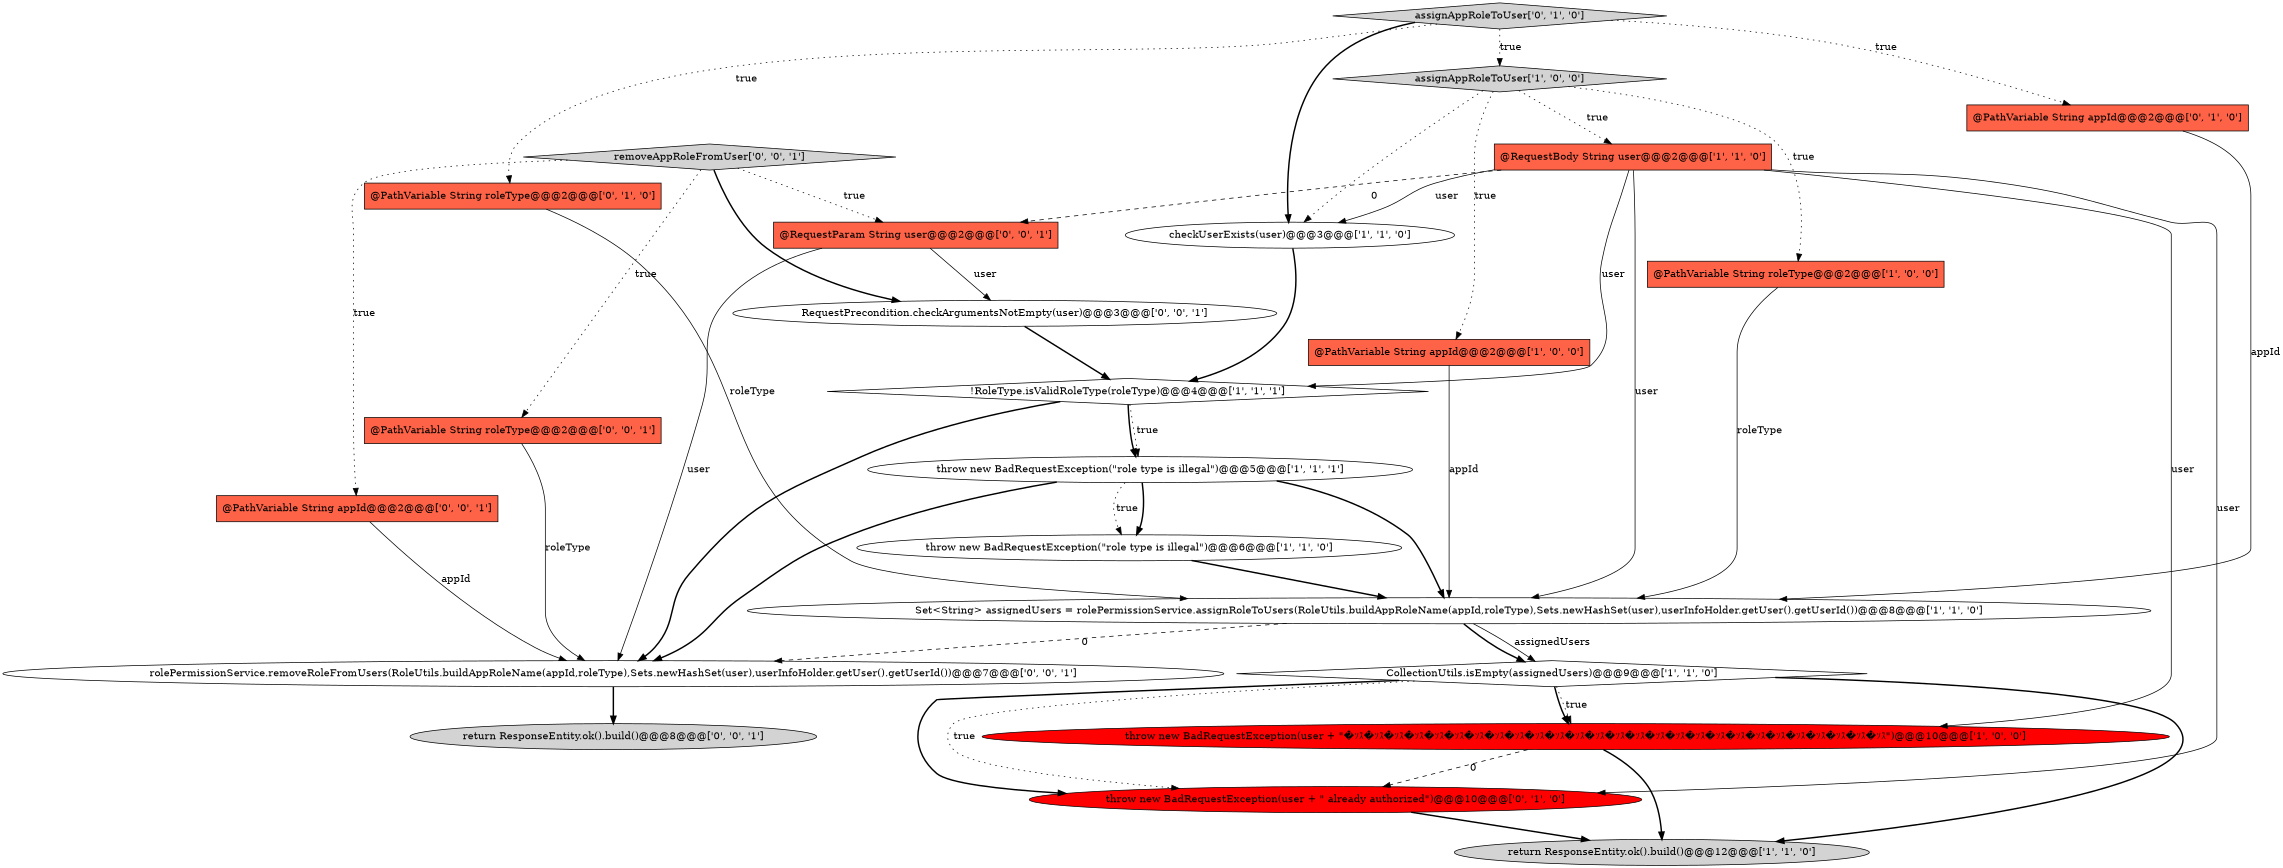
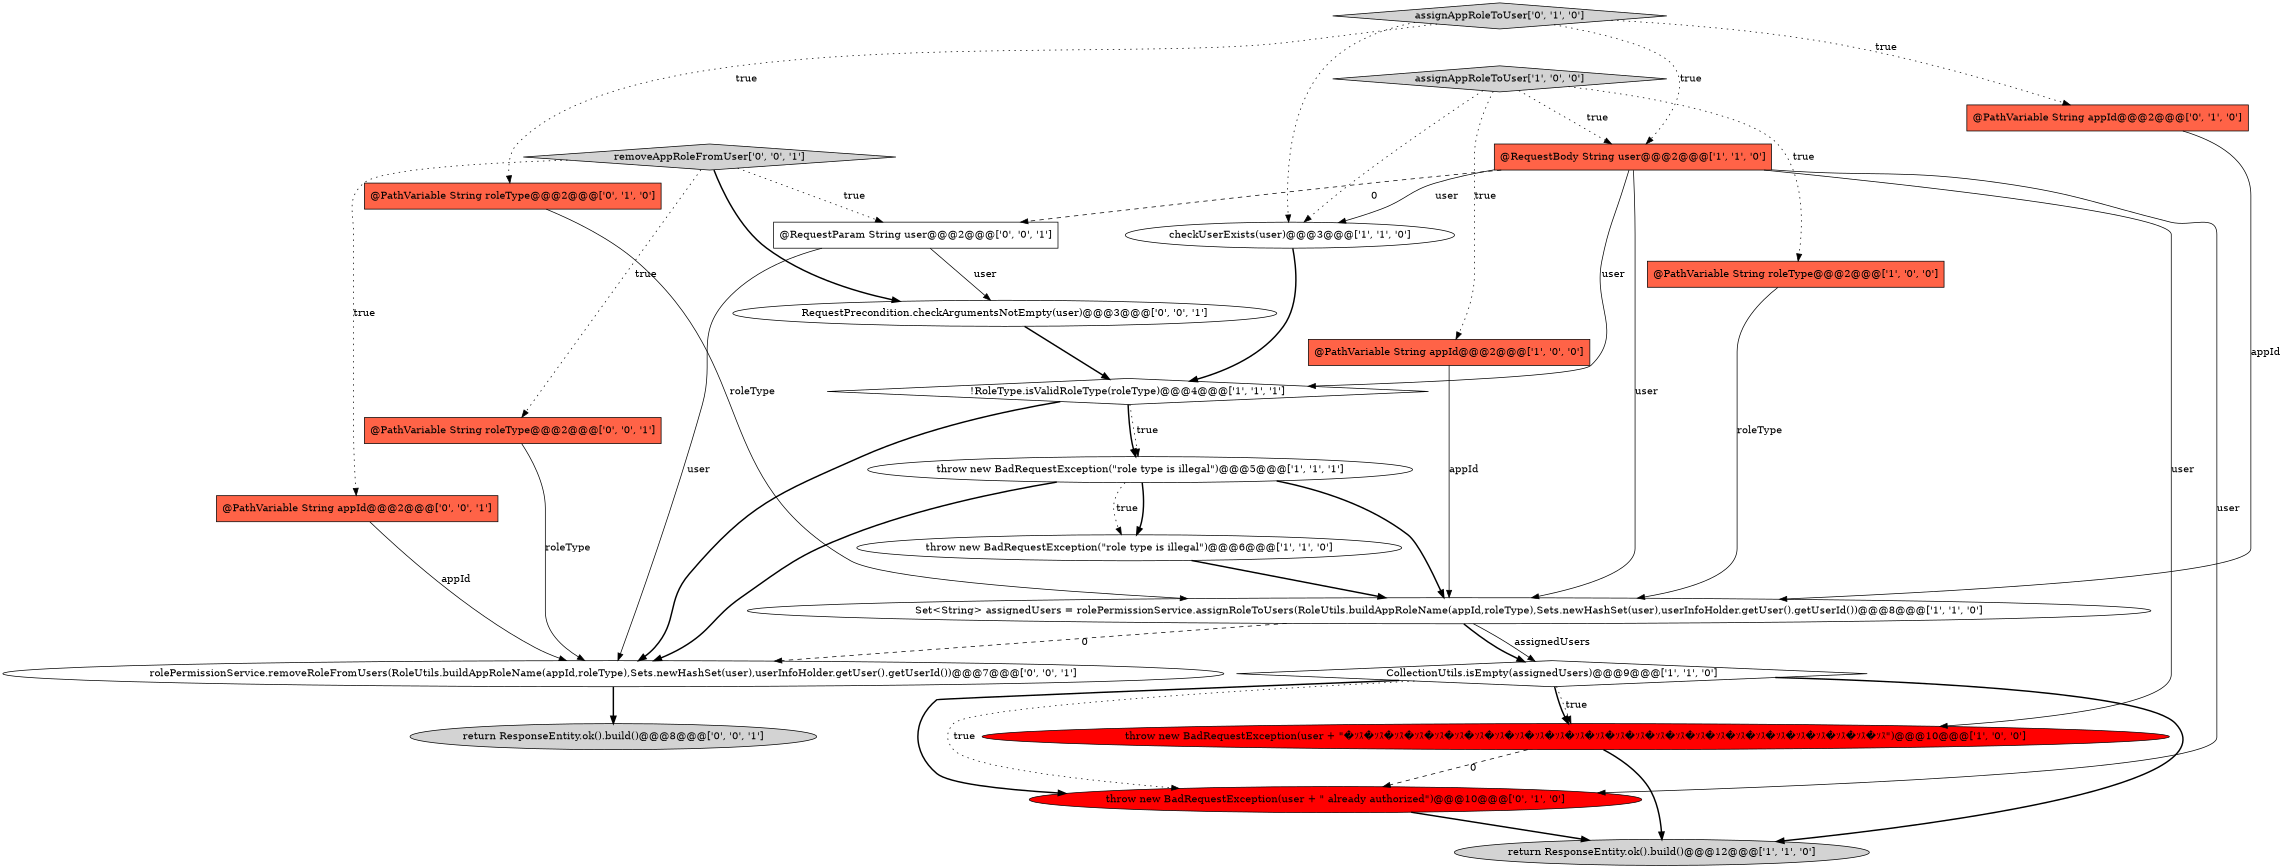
(1500, 44) -> (1655, 53)
(1310, 89) -> (1310, 89)
(916, 235) -> (916, 235)
